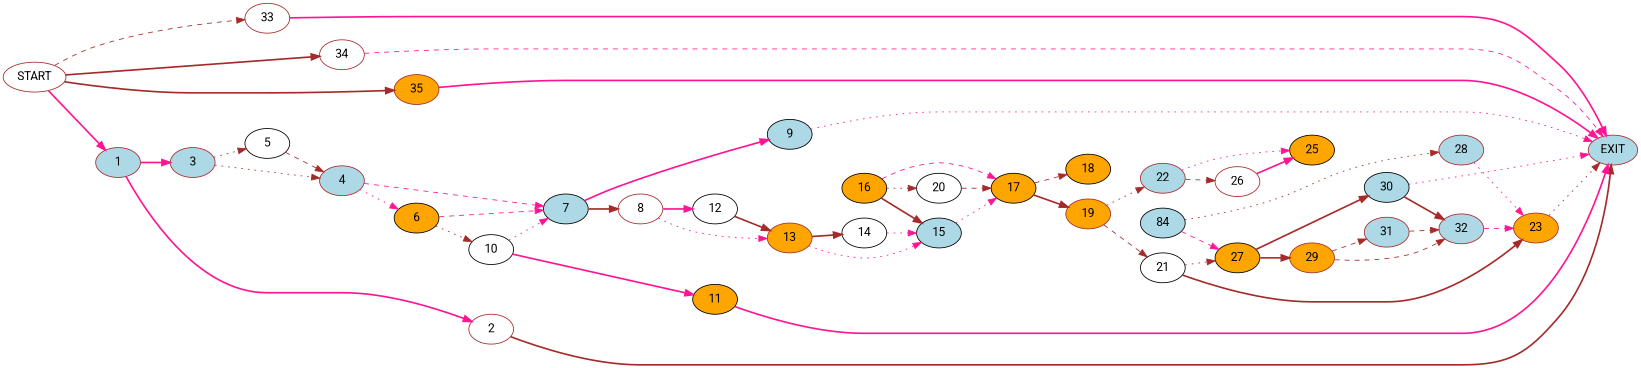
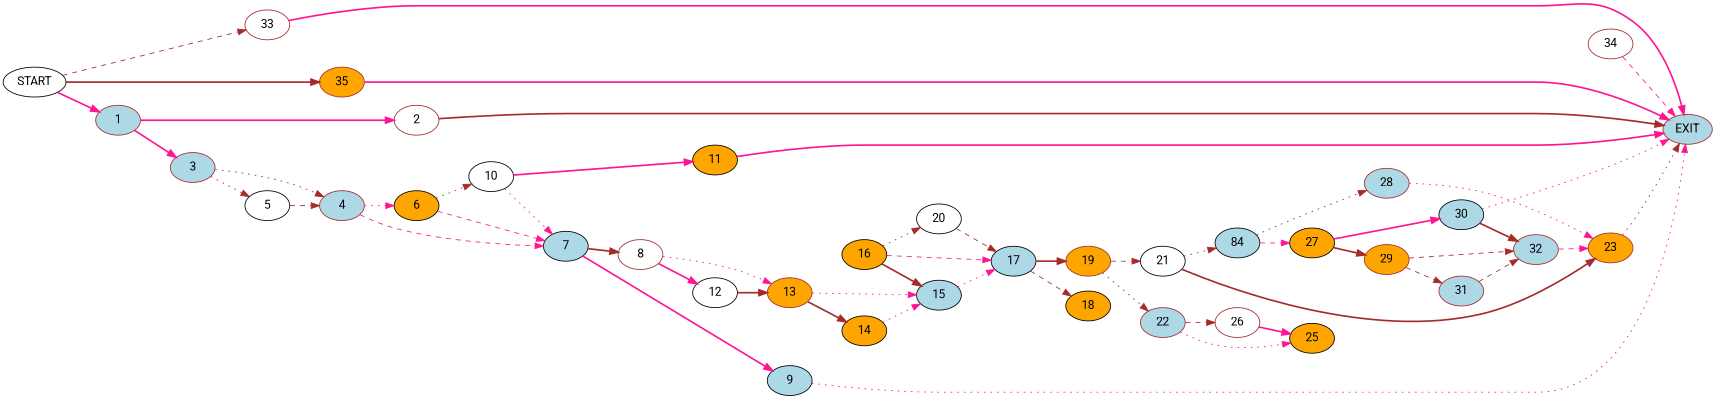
(188, 66) -> none
(35, 77) -> (35, 82)
(1014, 188) -> (1014, 261)
(1308, 224) -> (1382, 230)
(864, 233) -> (864, 331)
(1196, 263) -> (1196, 253)
